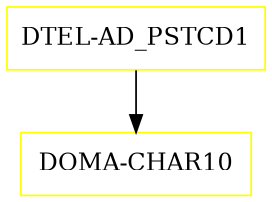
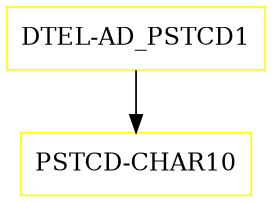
(136, 164) -> (136, 164)
